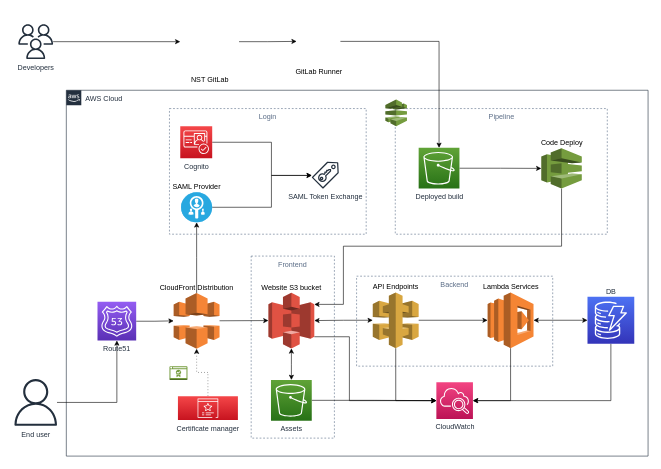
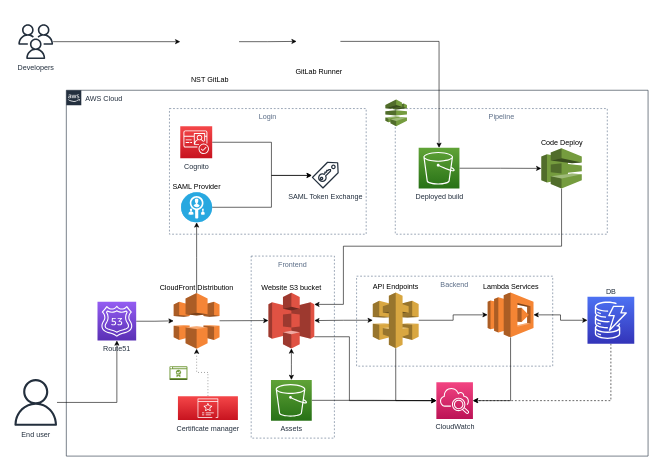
(511, 320) -> (511, 315)
(590, 401) -> (590, 401)
